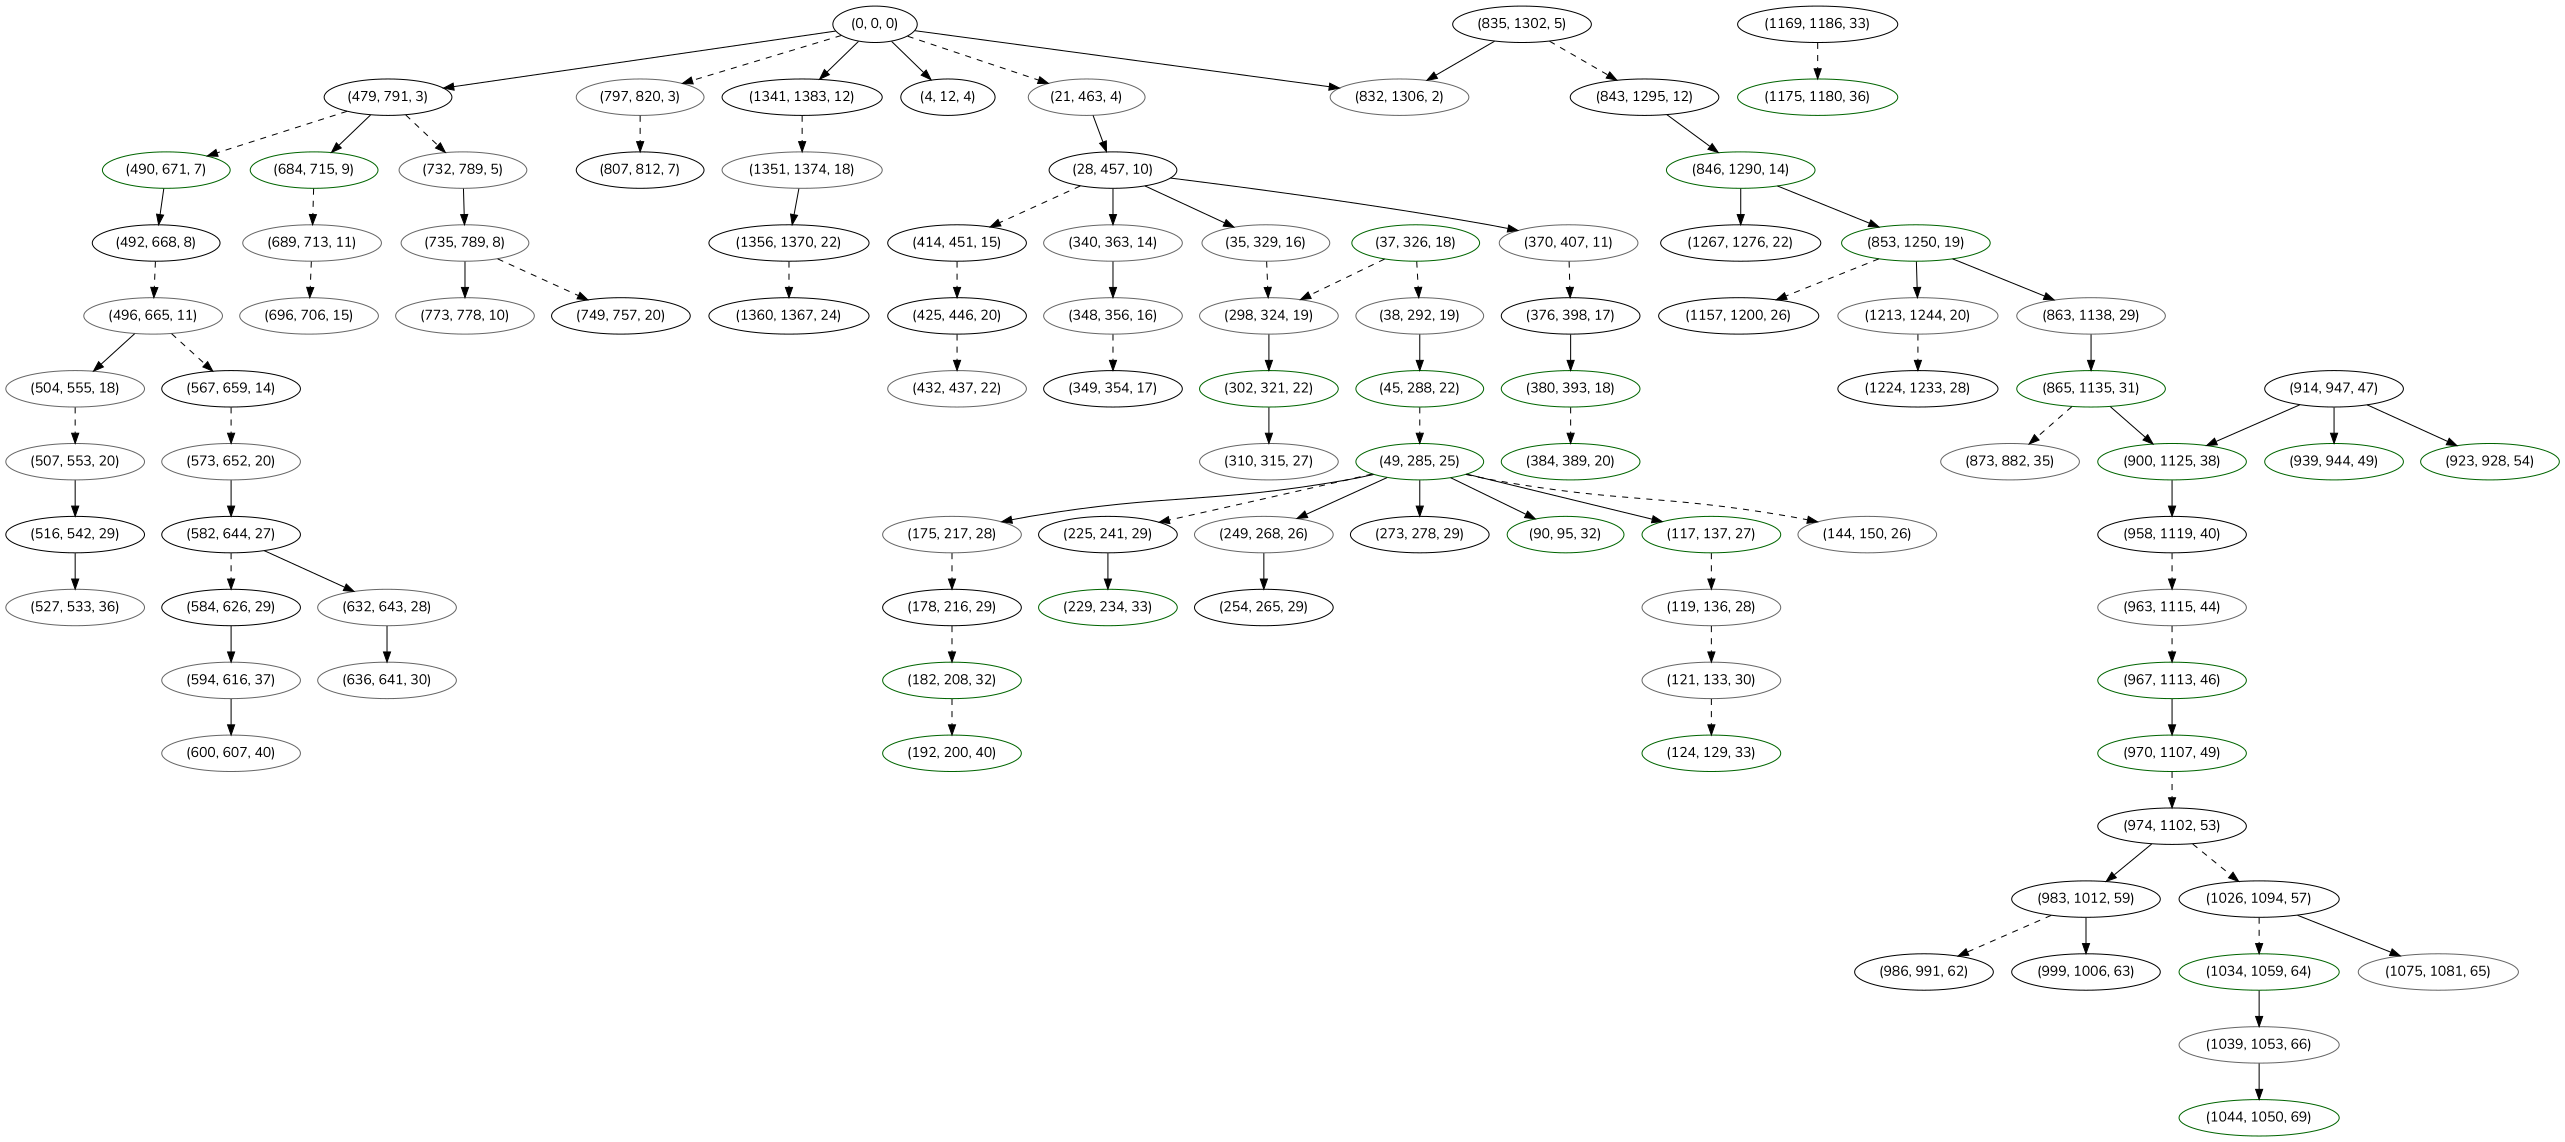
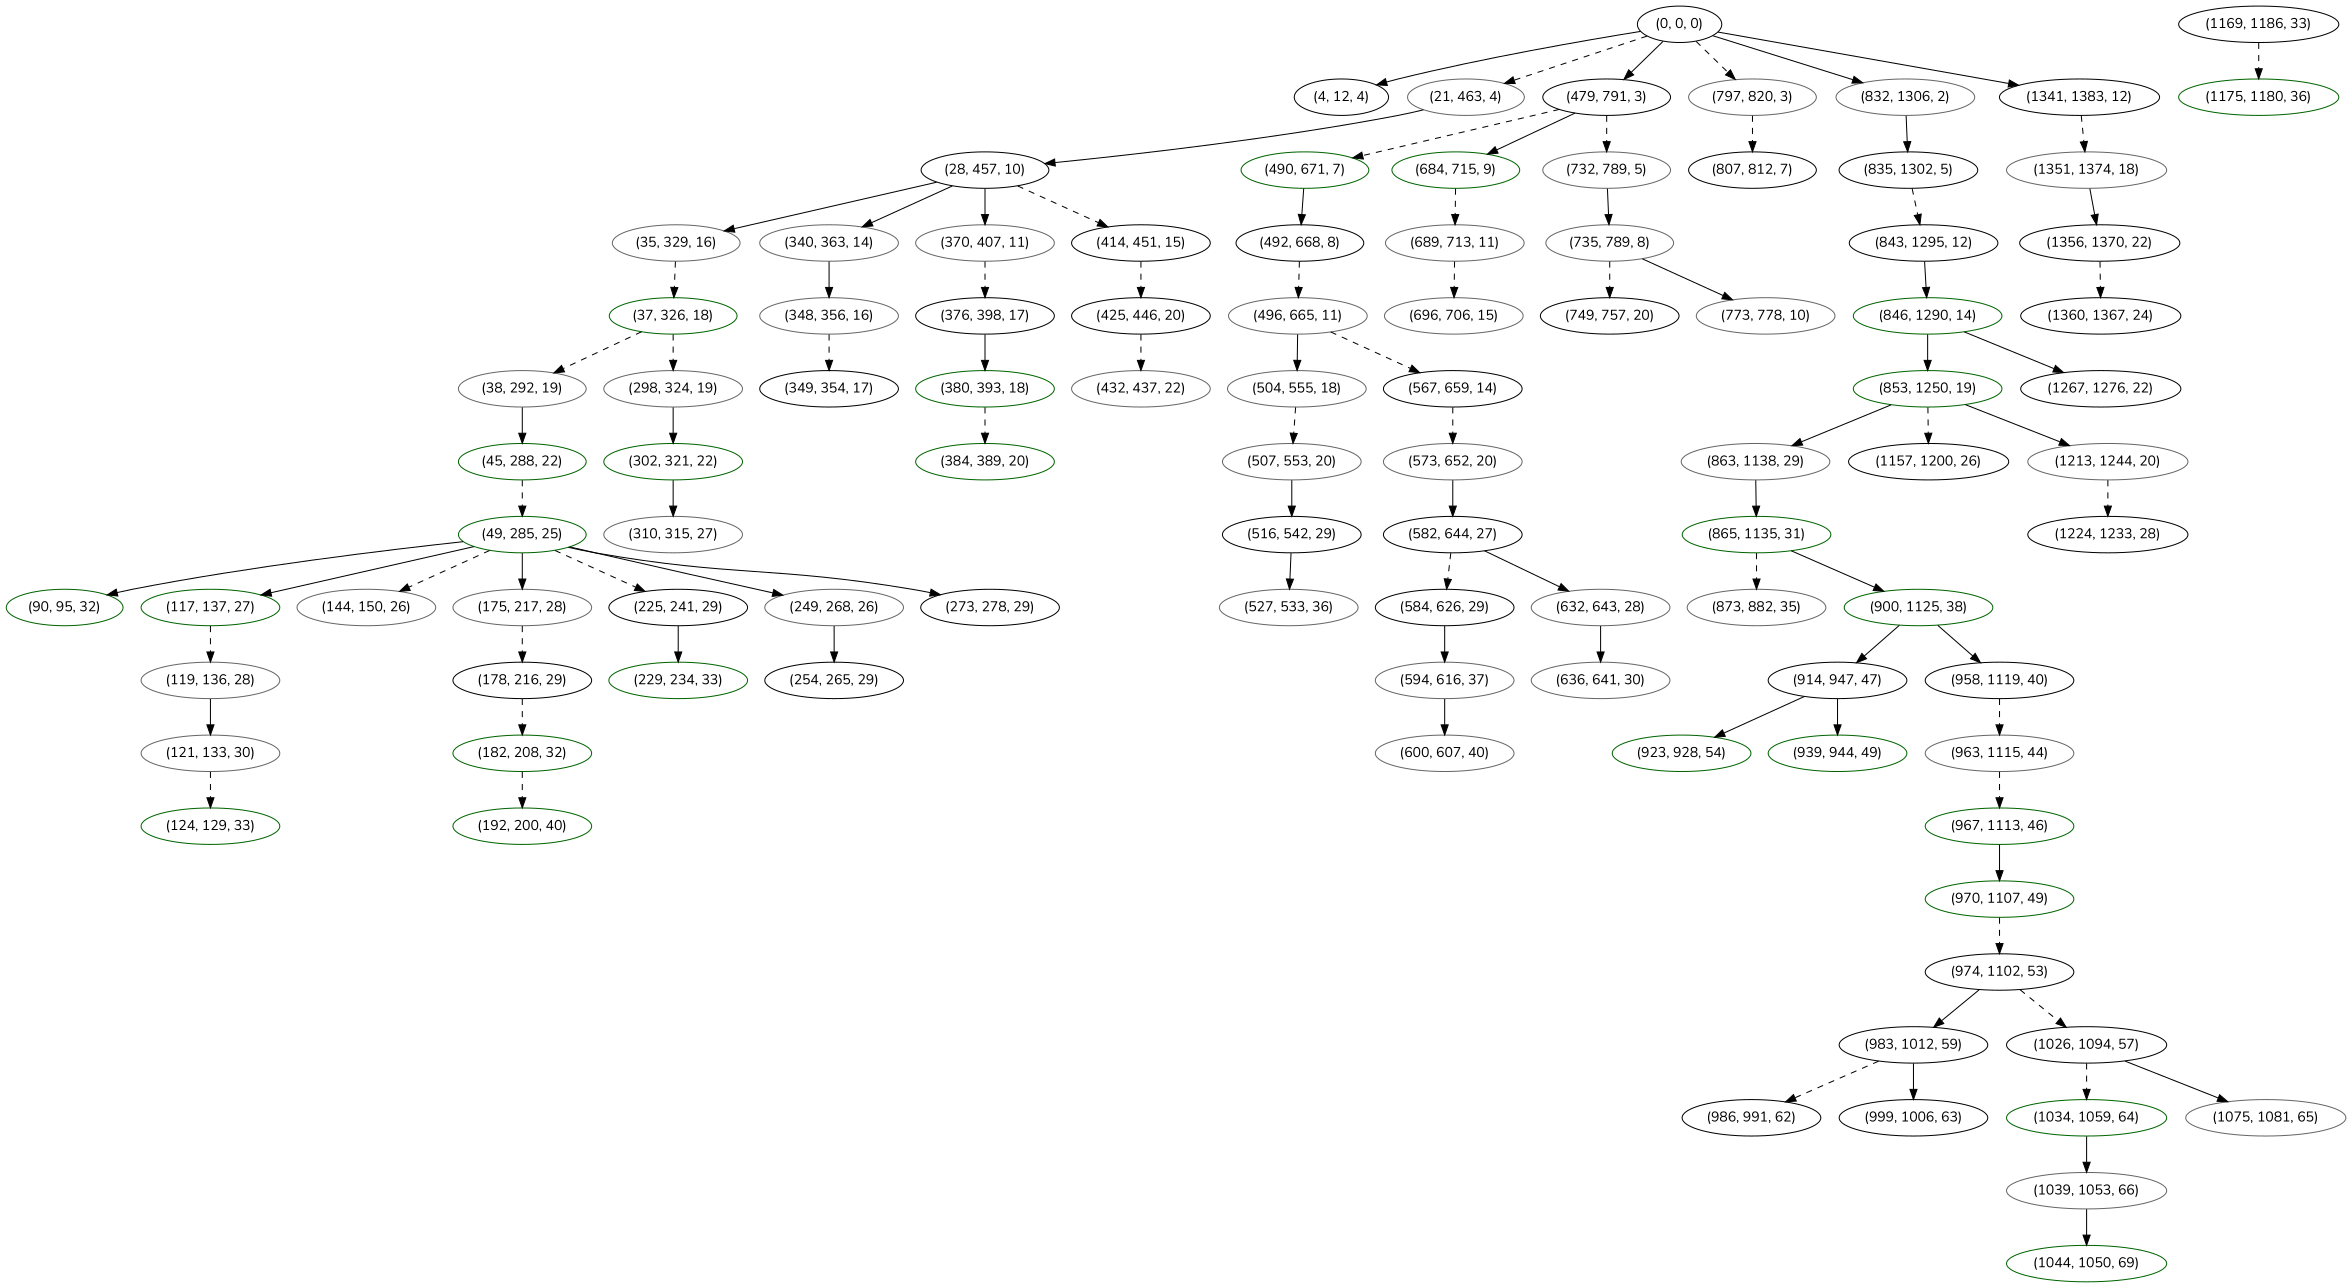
(1465, 58) -> (1907, 129)
(1267, 274) -> (675, 274)
(2258, 423) -> (1882, 641)
(1711, 639) -> (210, 712)
